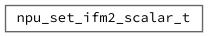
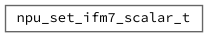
(104, 19) -> (104, 19)
